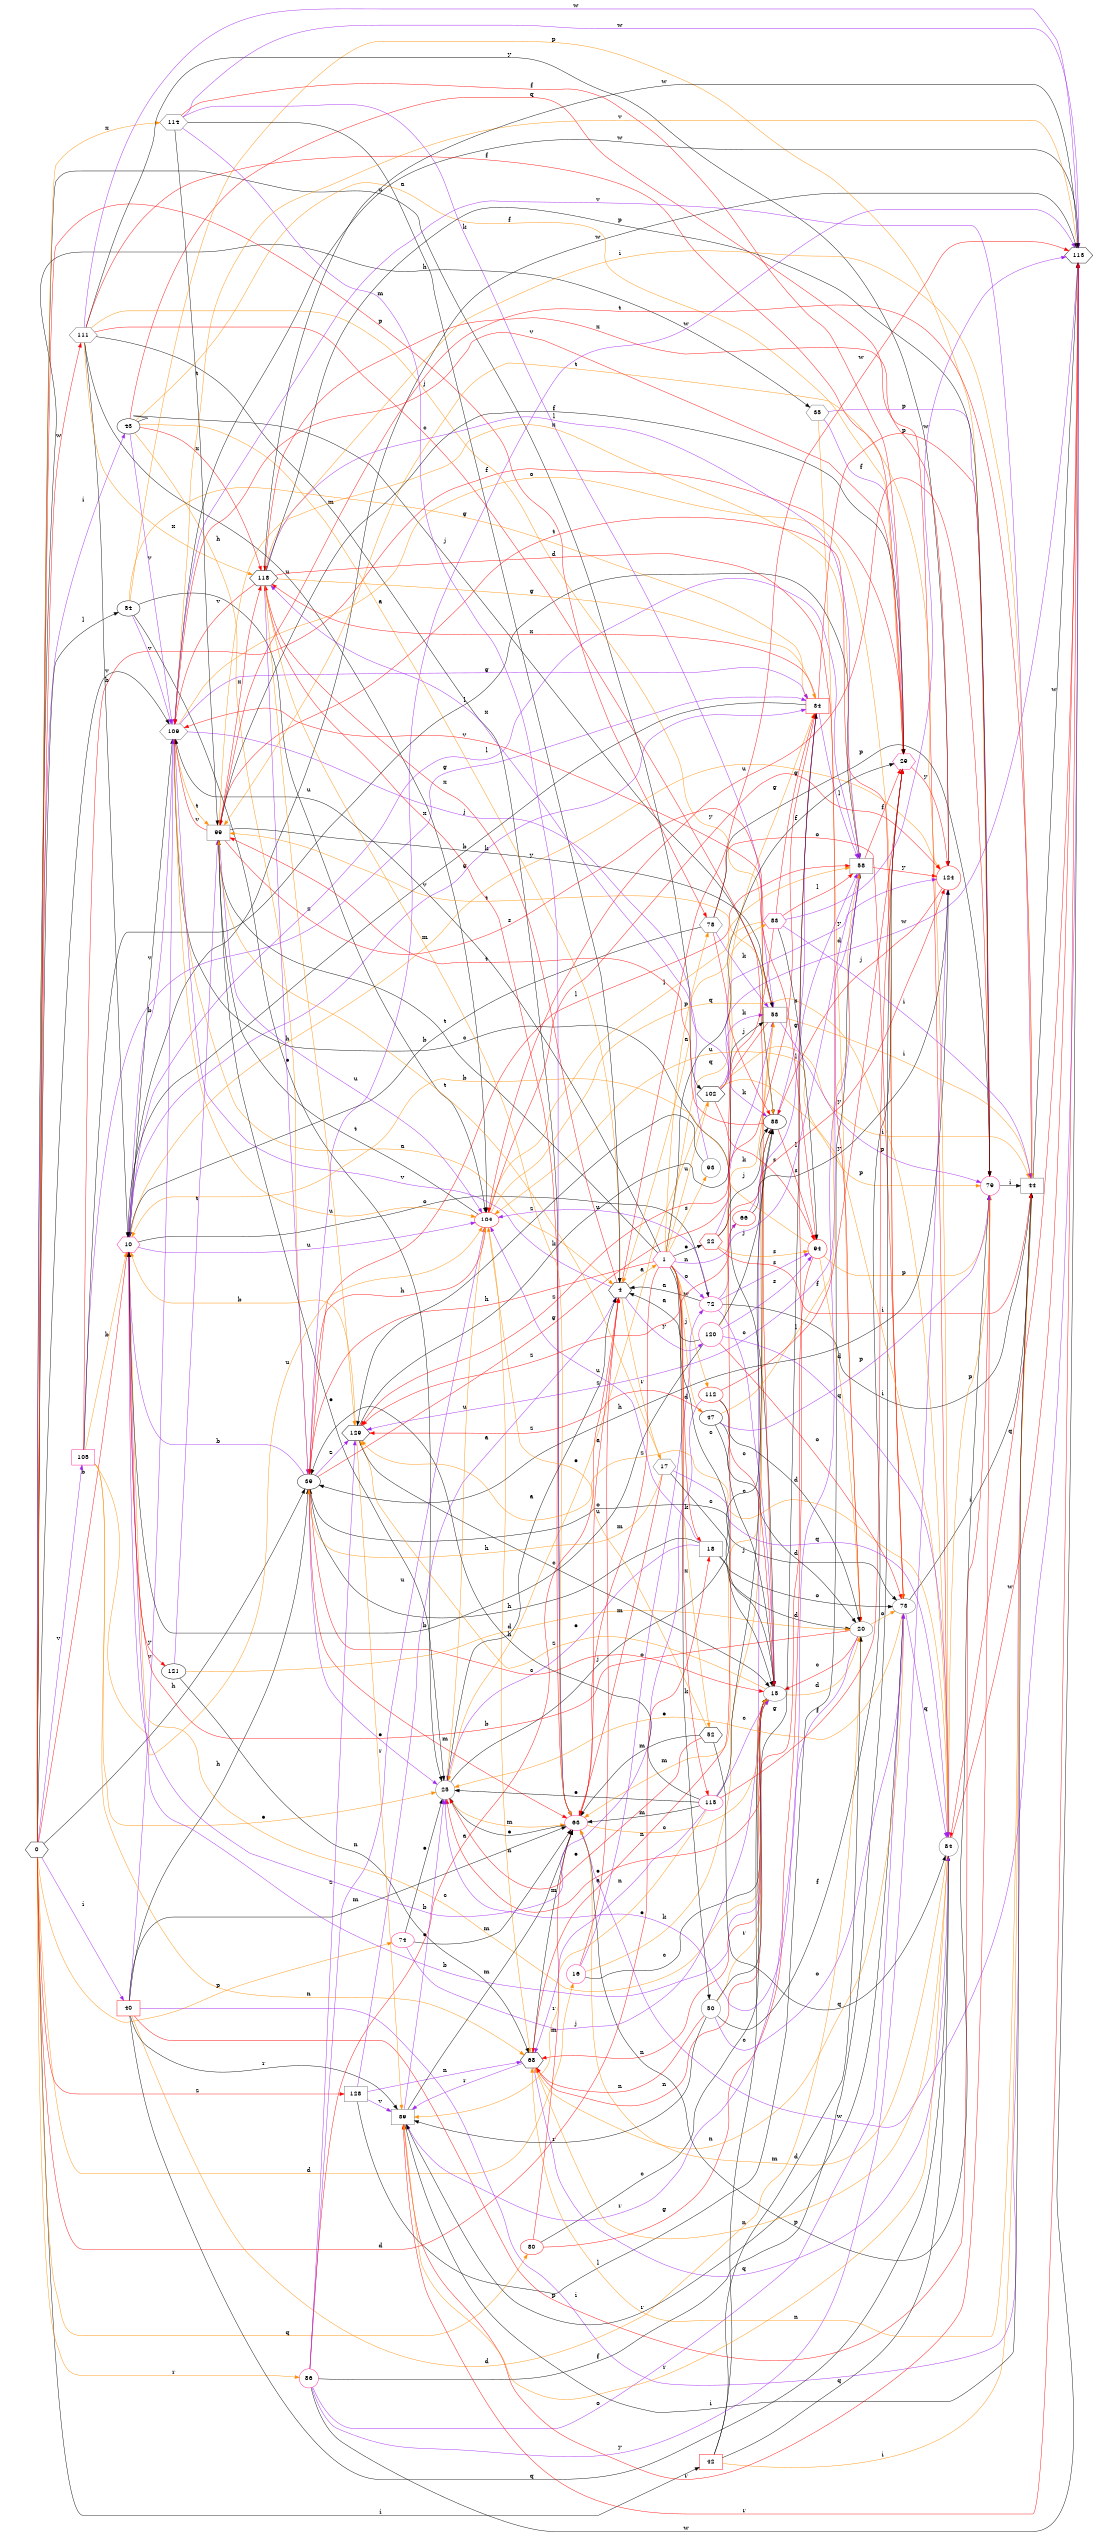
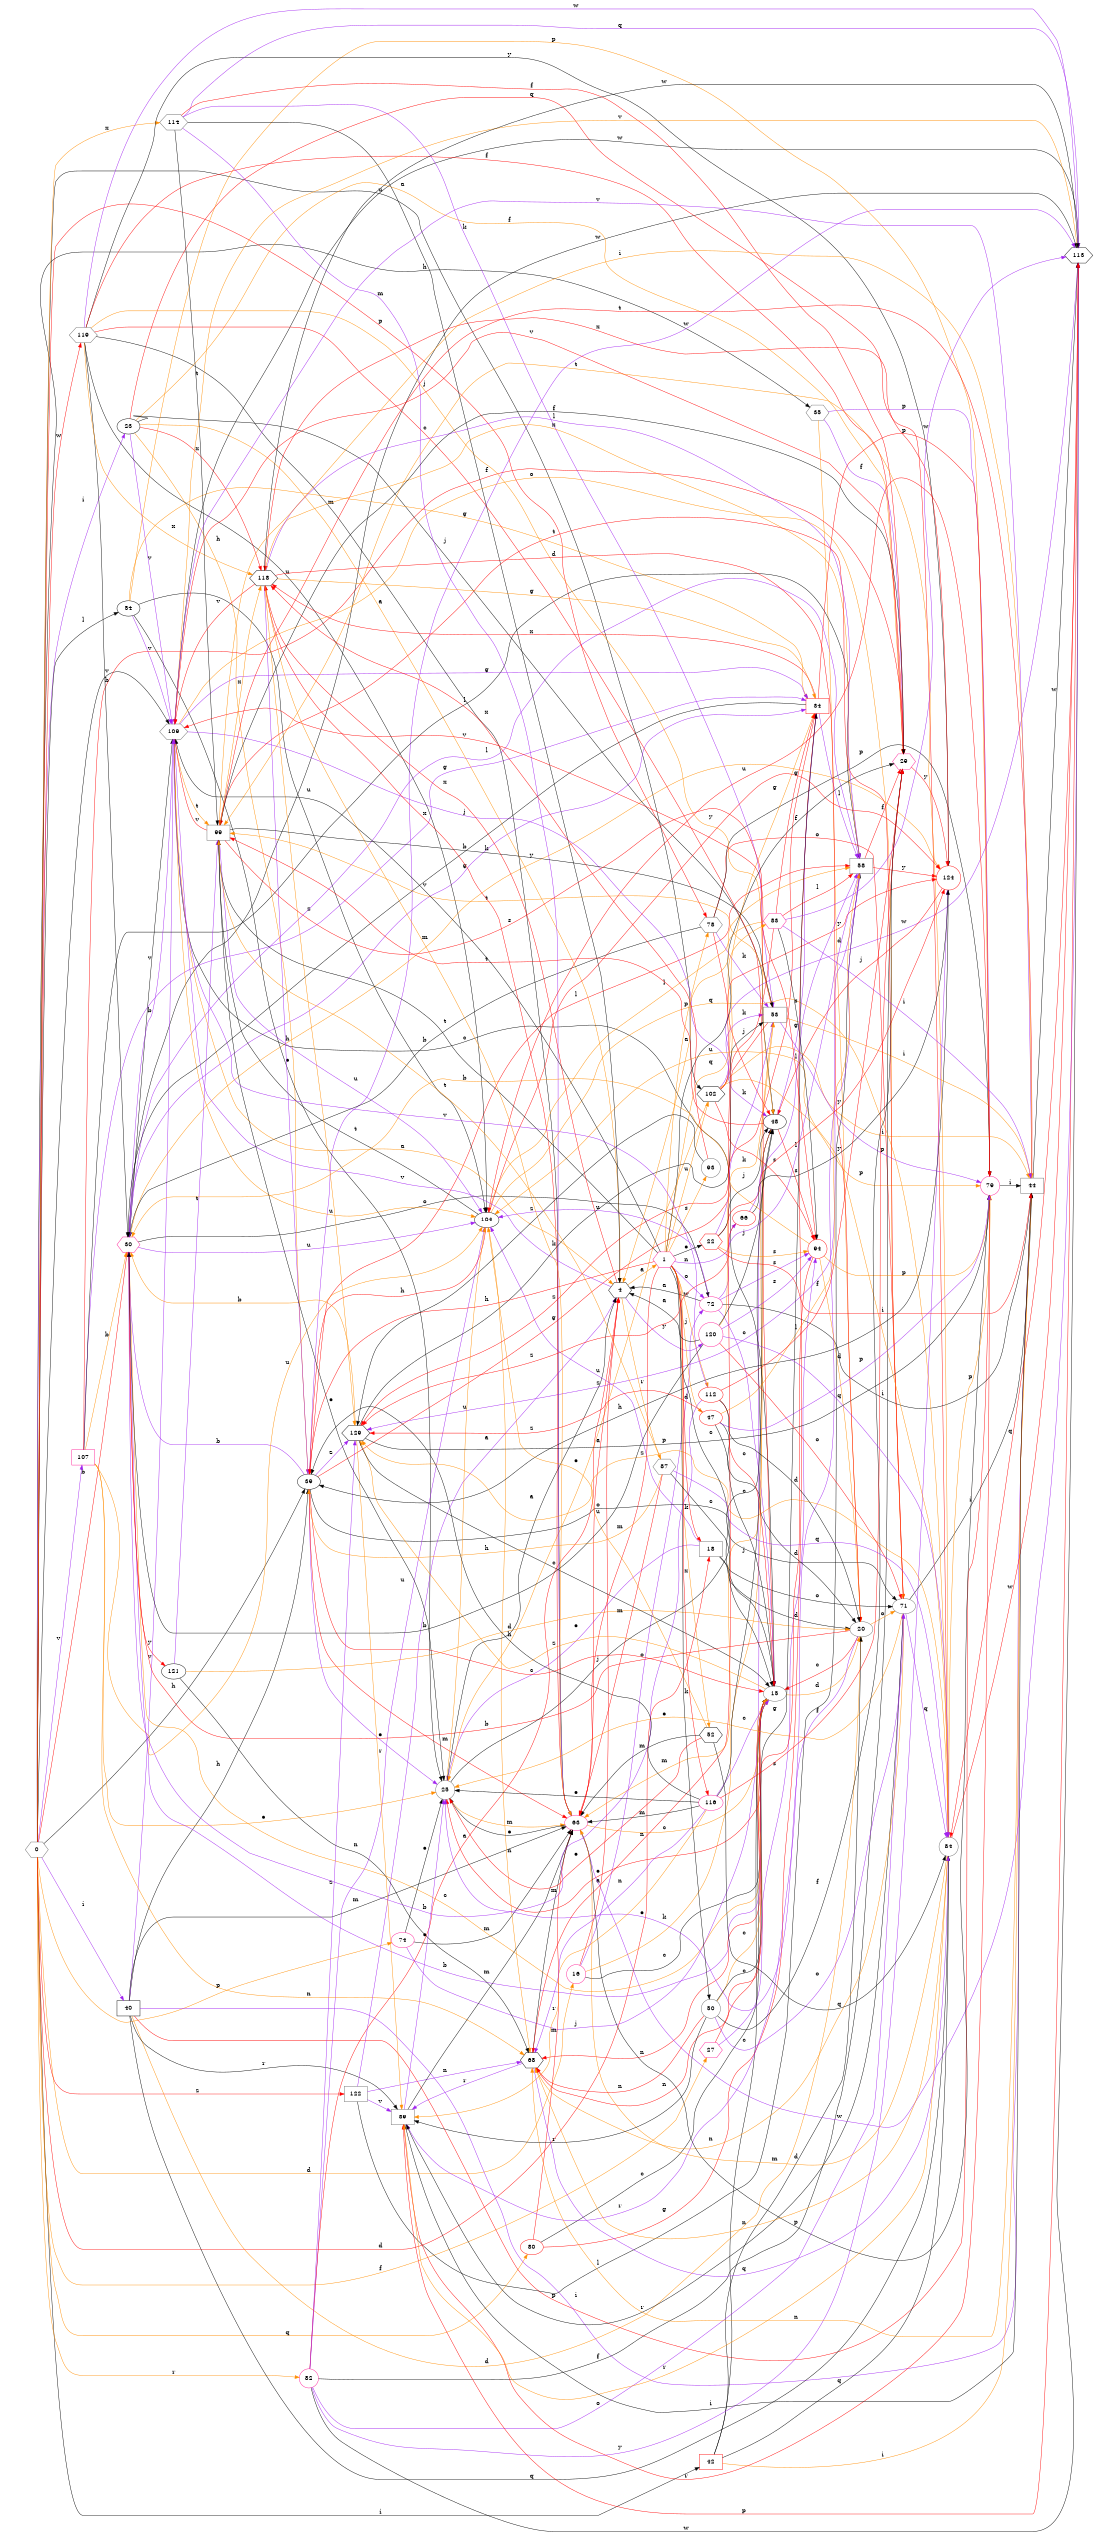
(620, 25) -> (620, 25)
(856, 303) -> (740, 1438)
(83, 335) -> (83, 335)
(128, 426) -> (128, 426)
(765, 691) -> none
(237, 719) -> (237, 719)
(558, 826) -> (558, 826)
(777, 958) -> (777, 958)
none -> (412, 1116)
(775, 1122) -> (775, 1122)
(487, 1220) -> (487, 1220)
(128, 1245) -> (128, 1245)
(711, 1418) -> (711, 1418)
(83, 1457) -> (83, 1457)
(664, 1467) -> (664, 1467)
(904, 1606) -> (904, 1606)
(479, 1615) -> none
(711, 1803) -> (711, 1803)
(37, 1850) -> (37, 1850)
(744, 1933) -> (744, 1933)
(128, 2008) -> (128, 2008)
none -> (711, 2050)
(356, 2094) -> (356, 2094)
(309, 2378) -> (309, 2378)
(744, 2511) -> (744, 2511)
